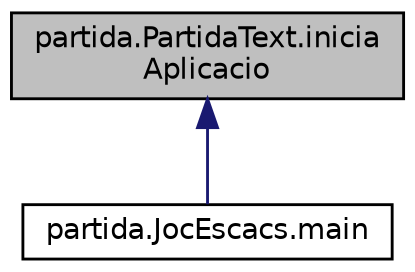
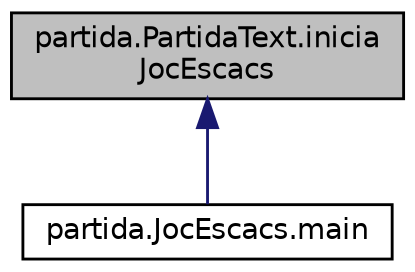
(208, 56) -> (208, 56)
